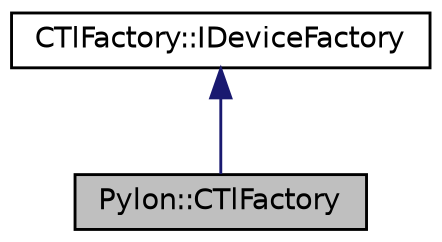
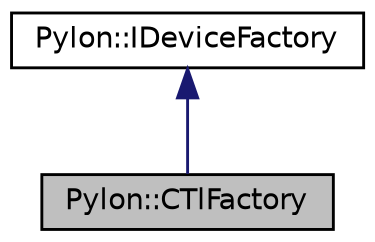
(221, 40) -> (188, 40)
